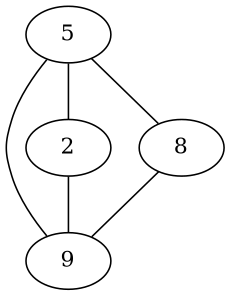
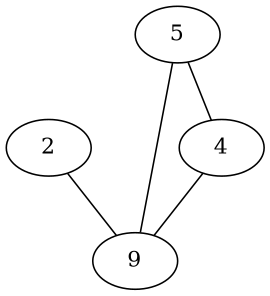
(68, 91) -> none
(182, 148) -> (222, 148)
